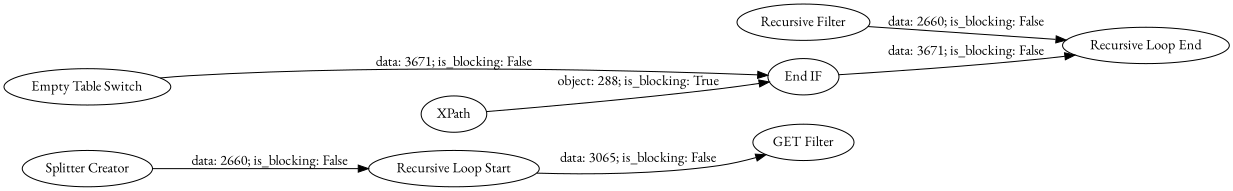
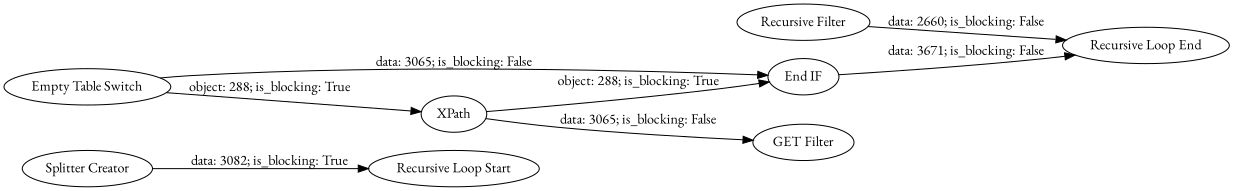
(454, 62) -> (454, 62)
none -> (289, 102)
(270, 161) -> (270, 161)
(647, 172) -> (614, 132)
